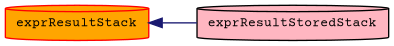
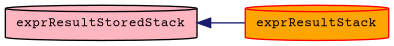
(180, 23) -> (228, 23)
